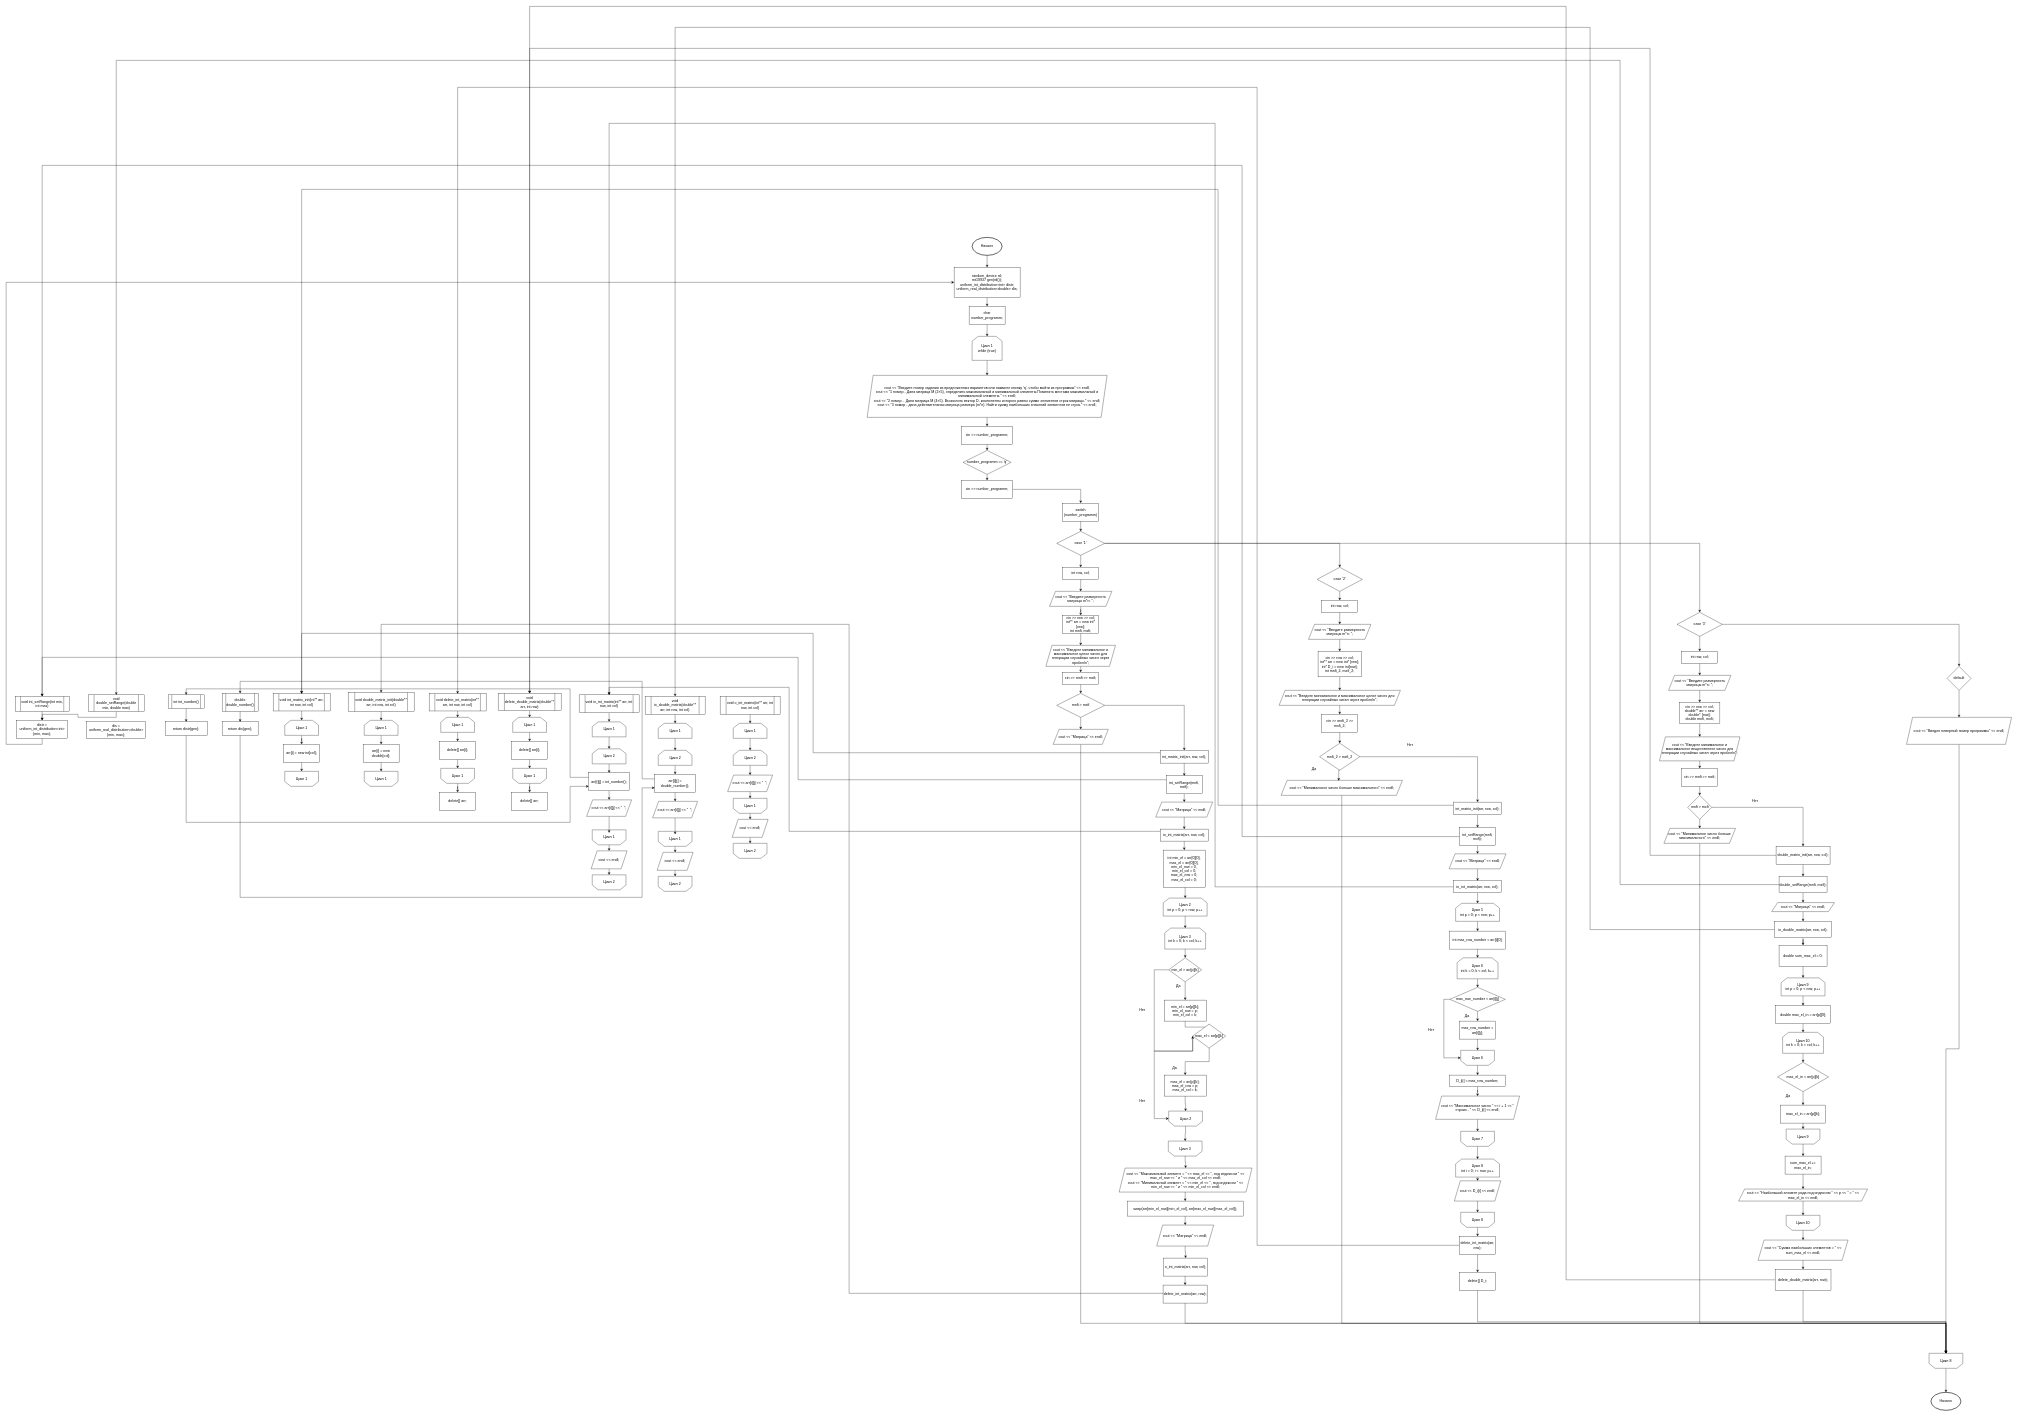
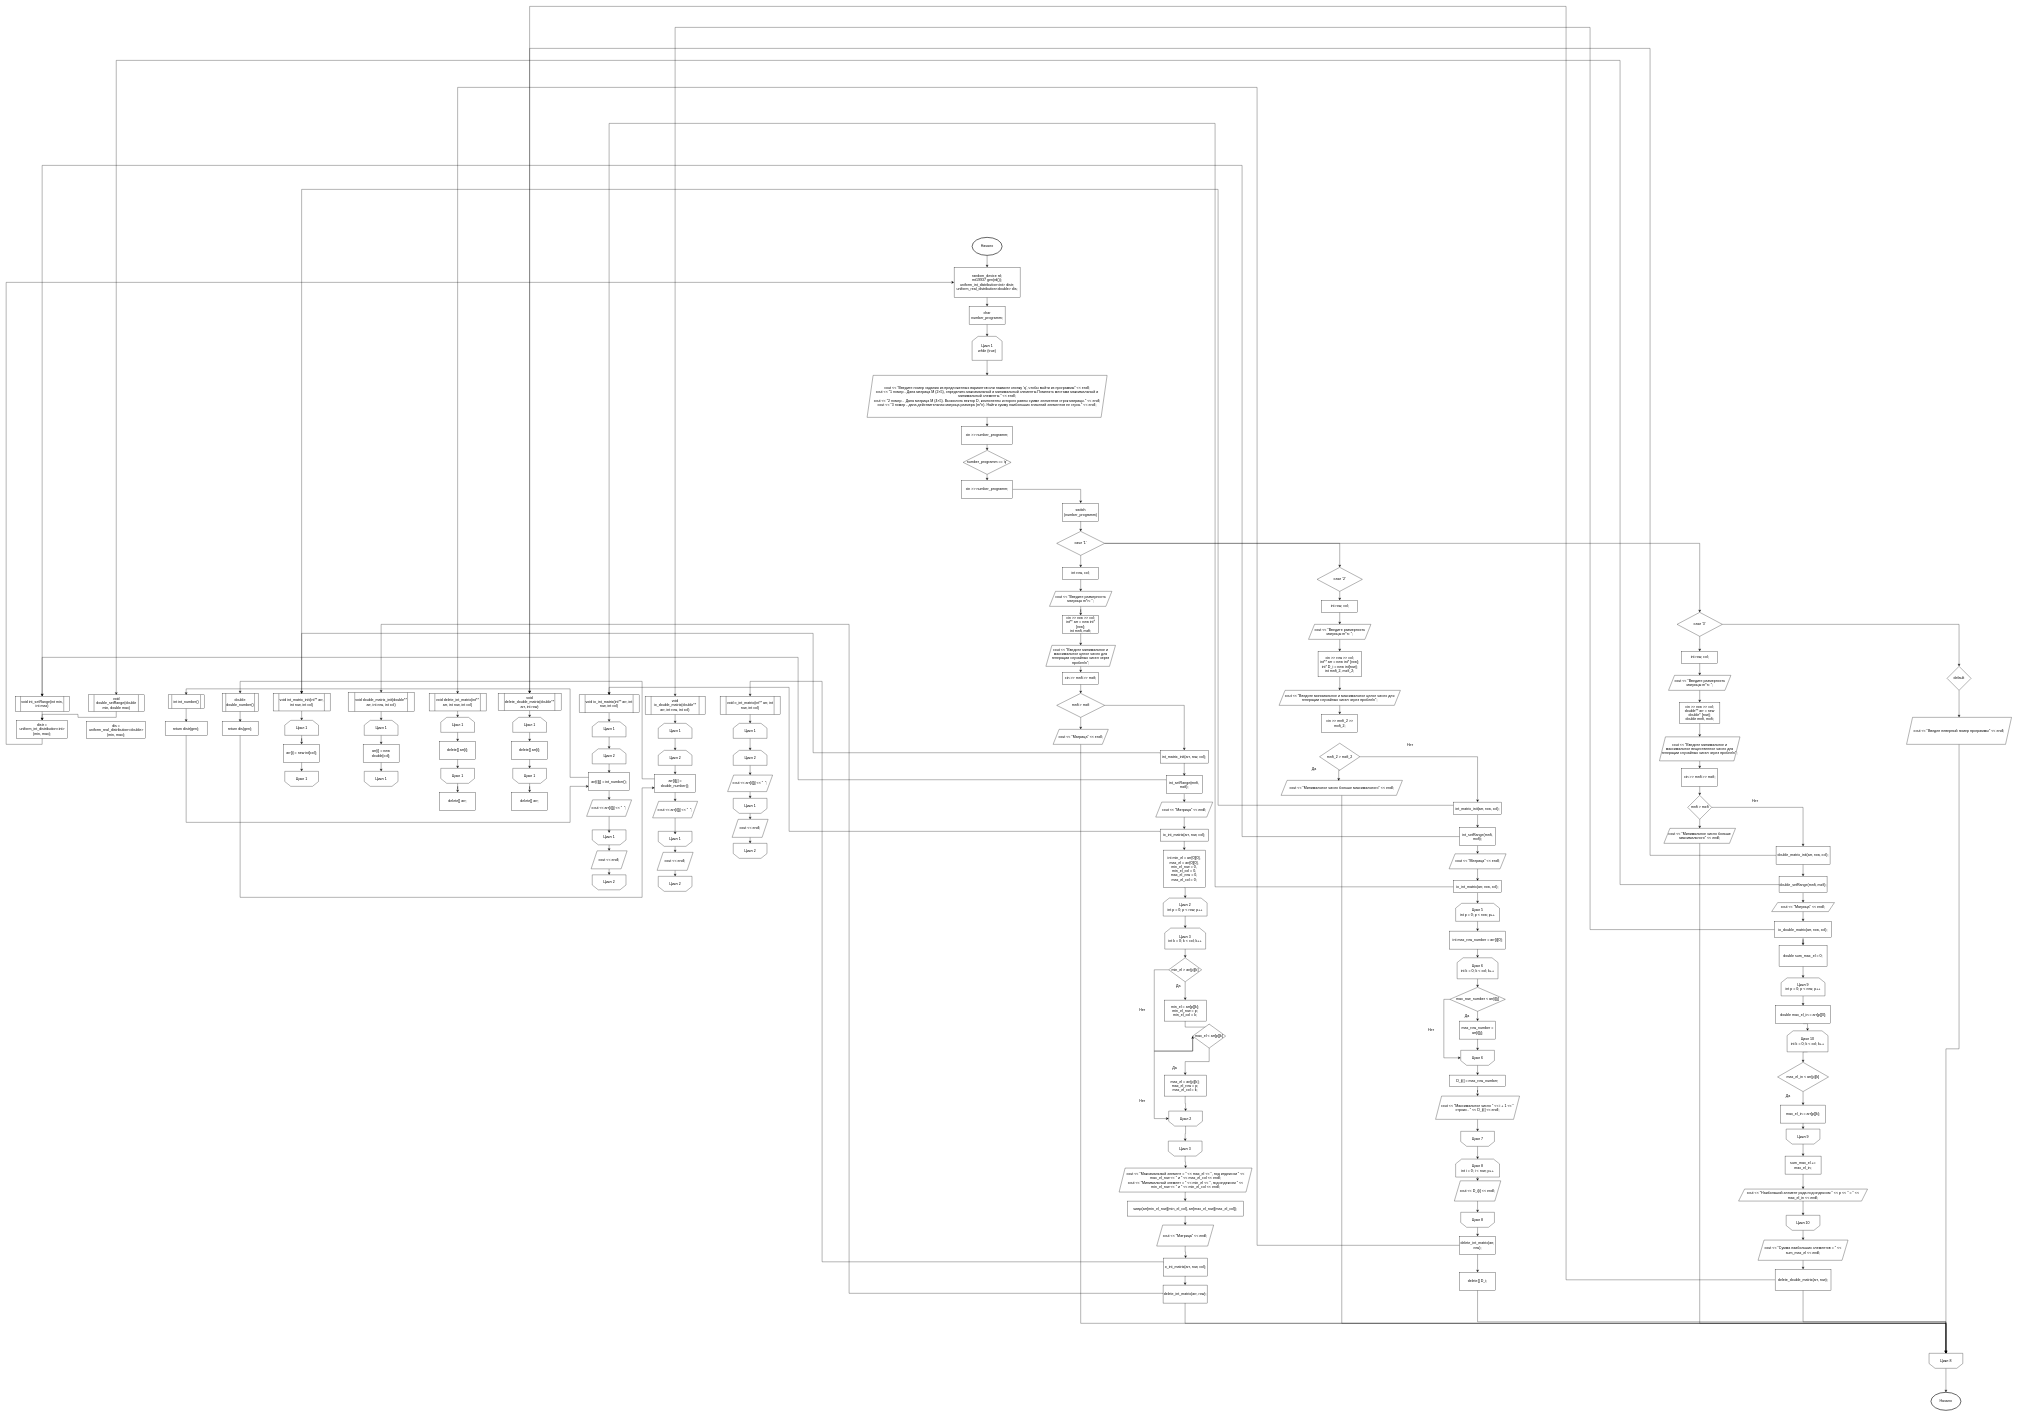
none -> (750, 693)
(1340, 740) -> none
(1803, 1043) -> (1808, 1041)
